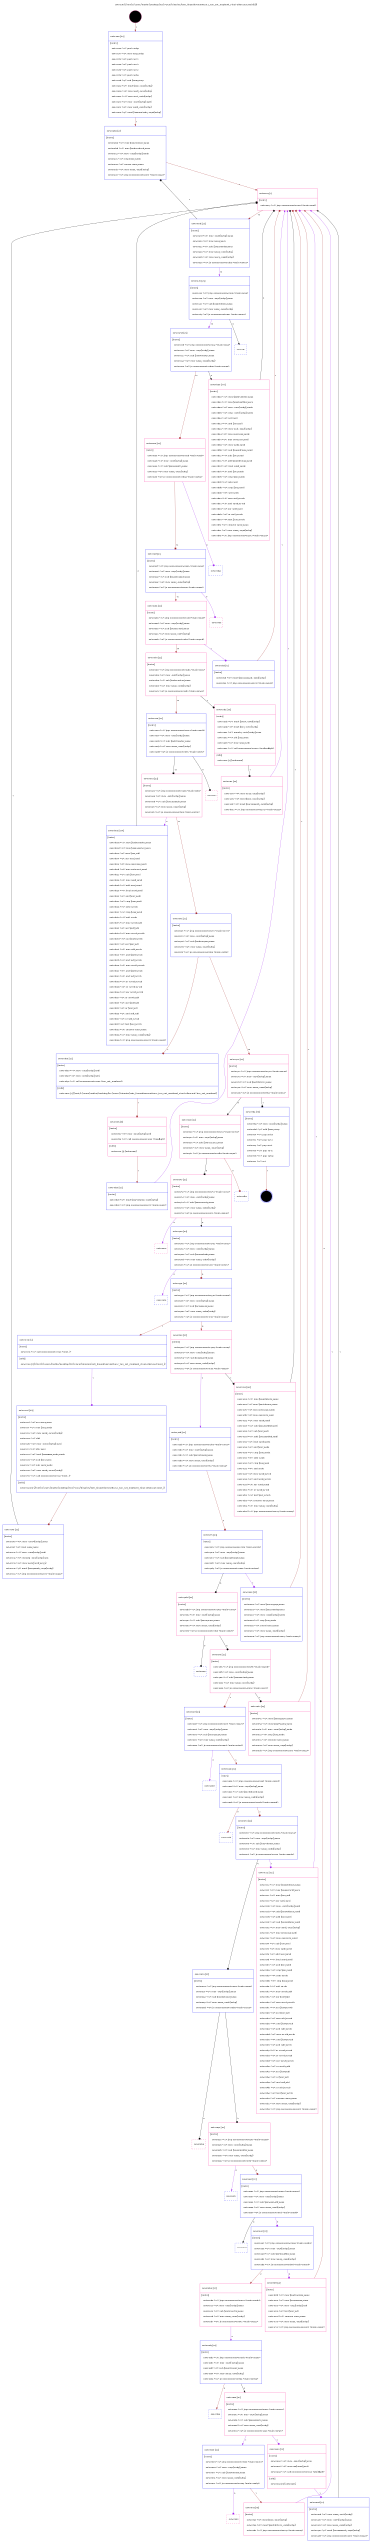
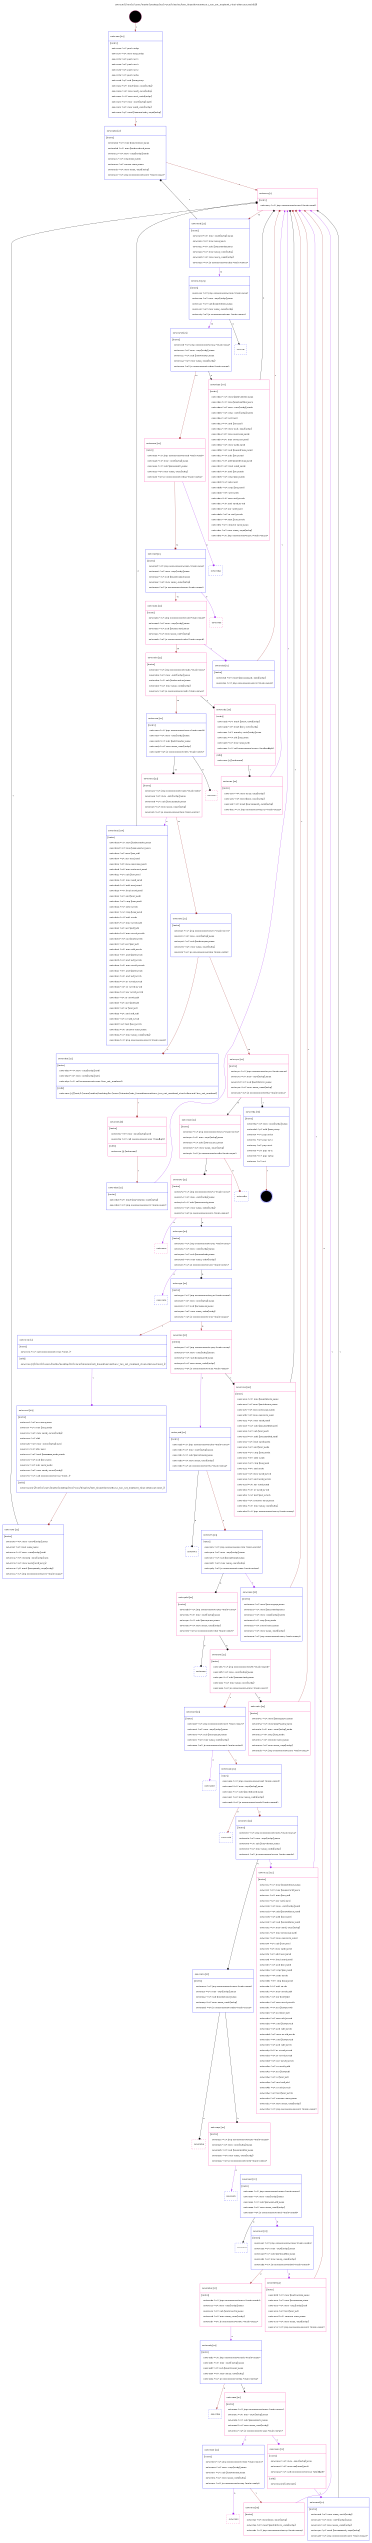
(201, 1273) -> (201, 1273)
none -> (192, 1552)
(255, 2169) -> none
